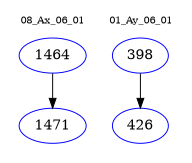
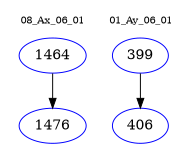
(140, 56) -> (140, 56)
(53, 126) -> (53, 126)
(140, 126) -> (140, 126)
